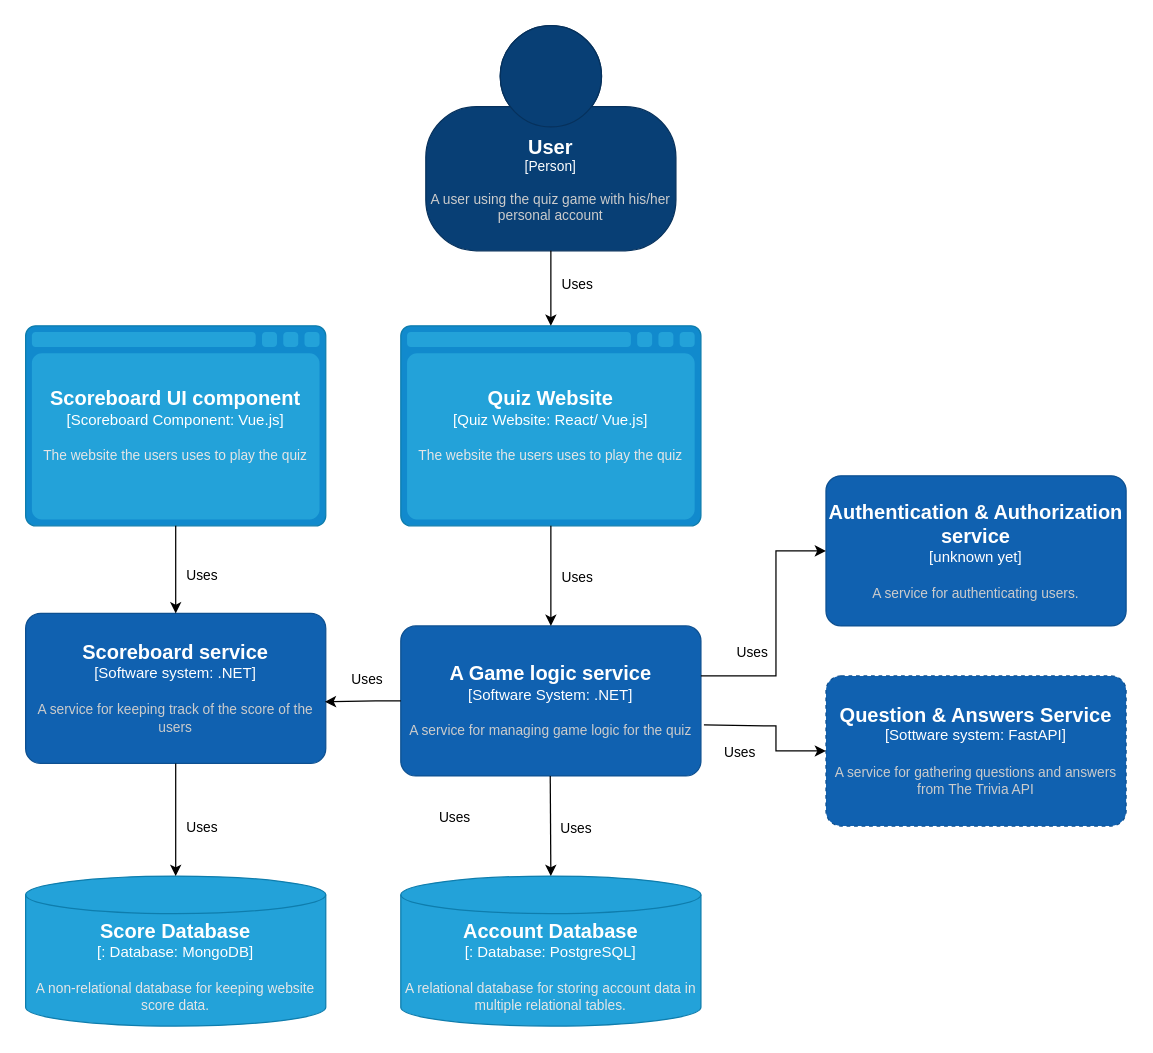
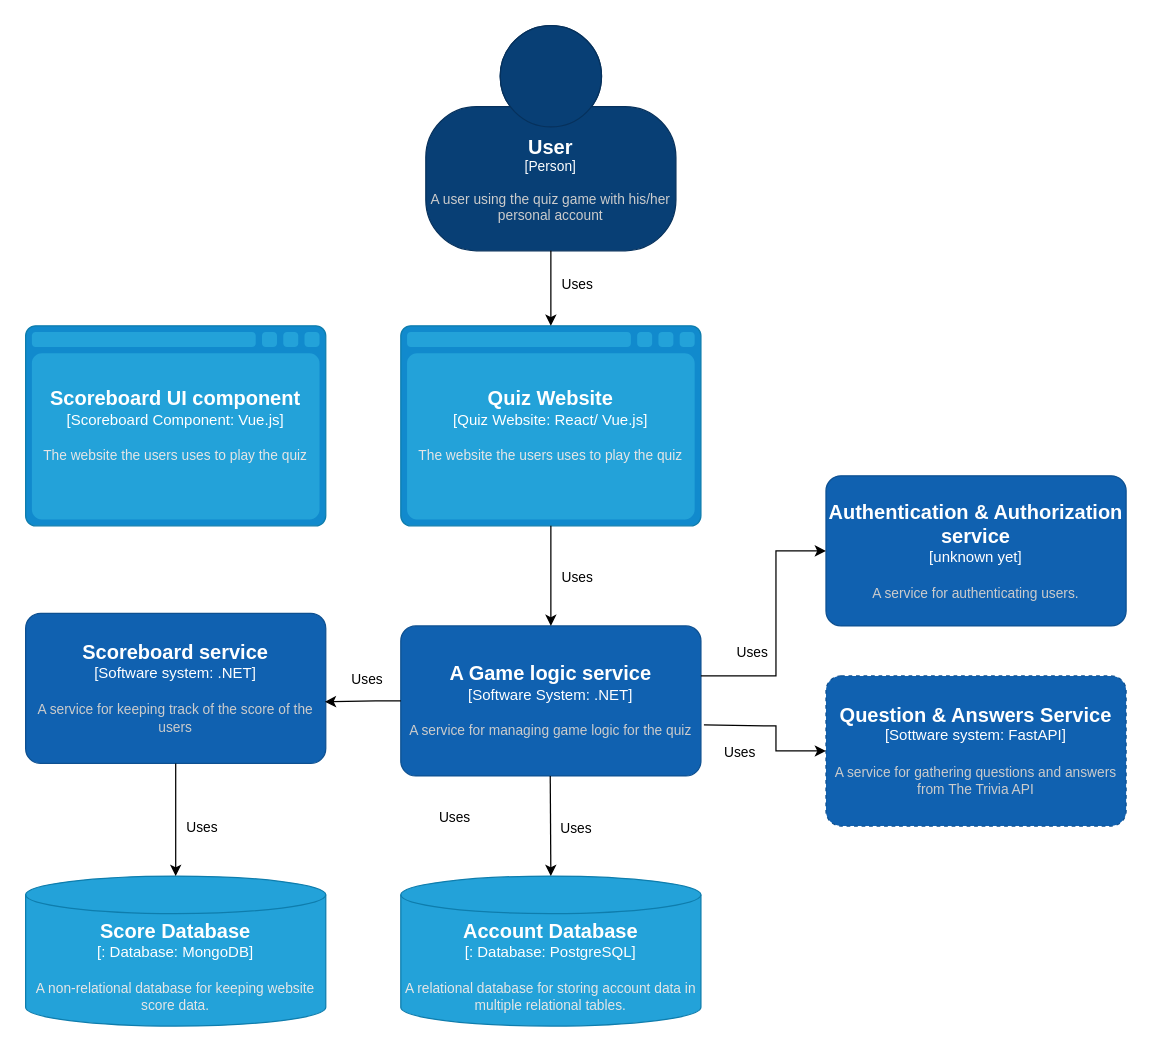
(176, 565) -> none
